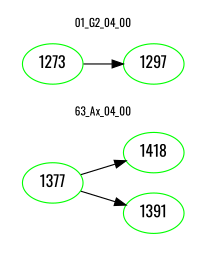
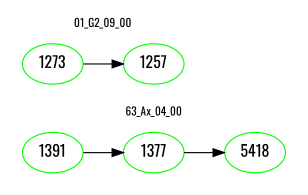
(103, 24) -> (103, 24)
(154, 64) -> (154, 64)
(154, 153) -> (255, 153)
(98, 196) -> (98, 153)
